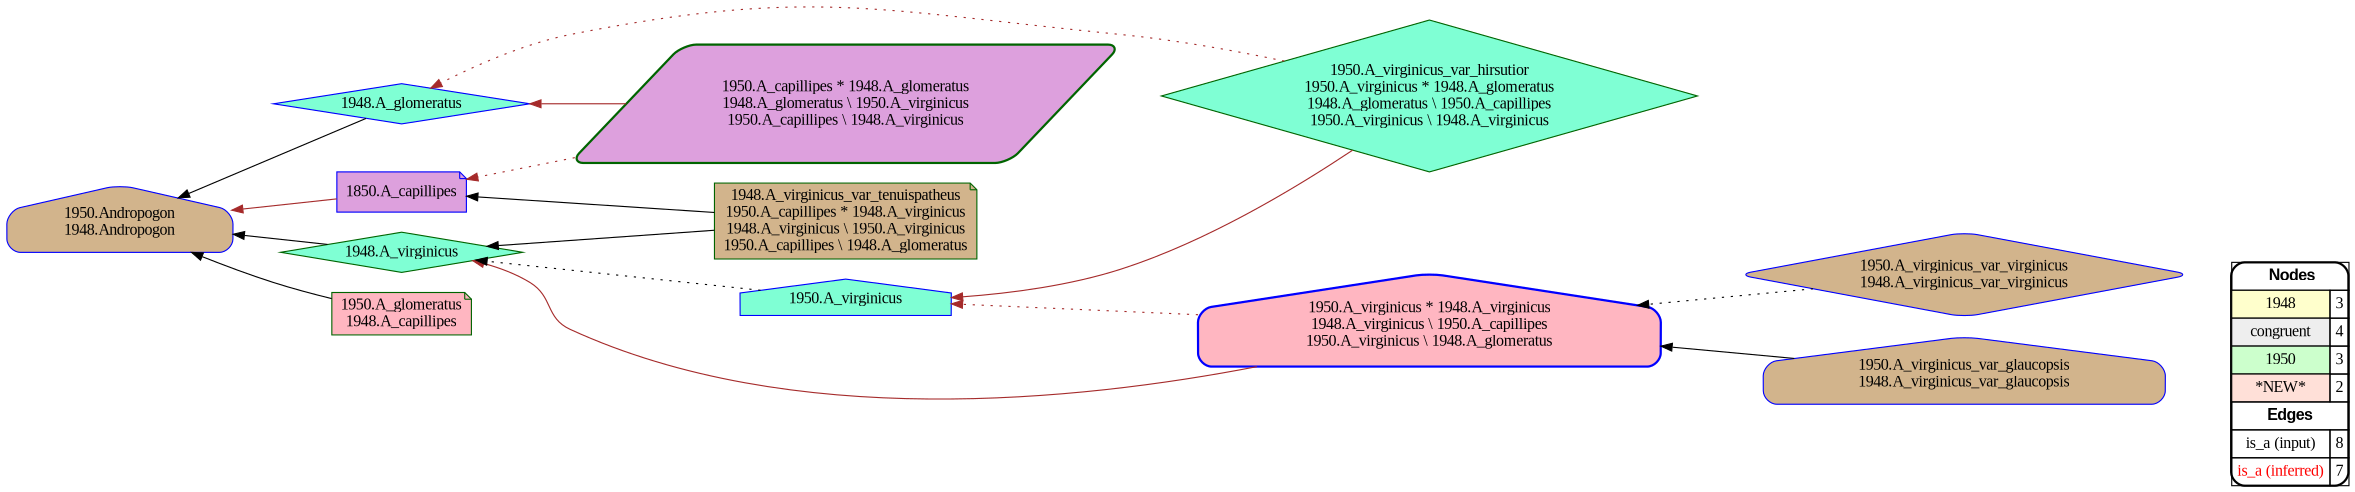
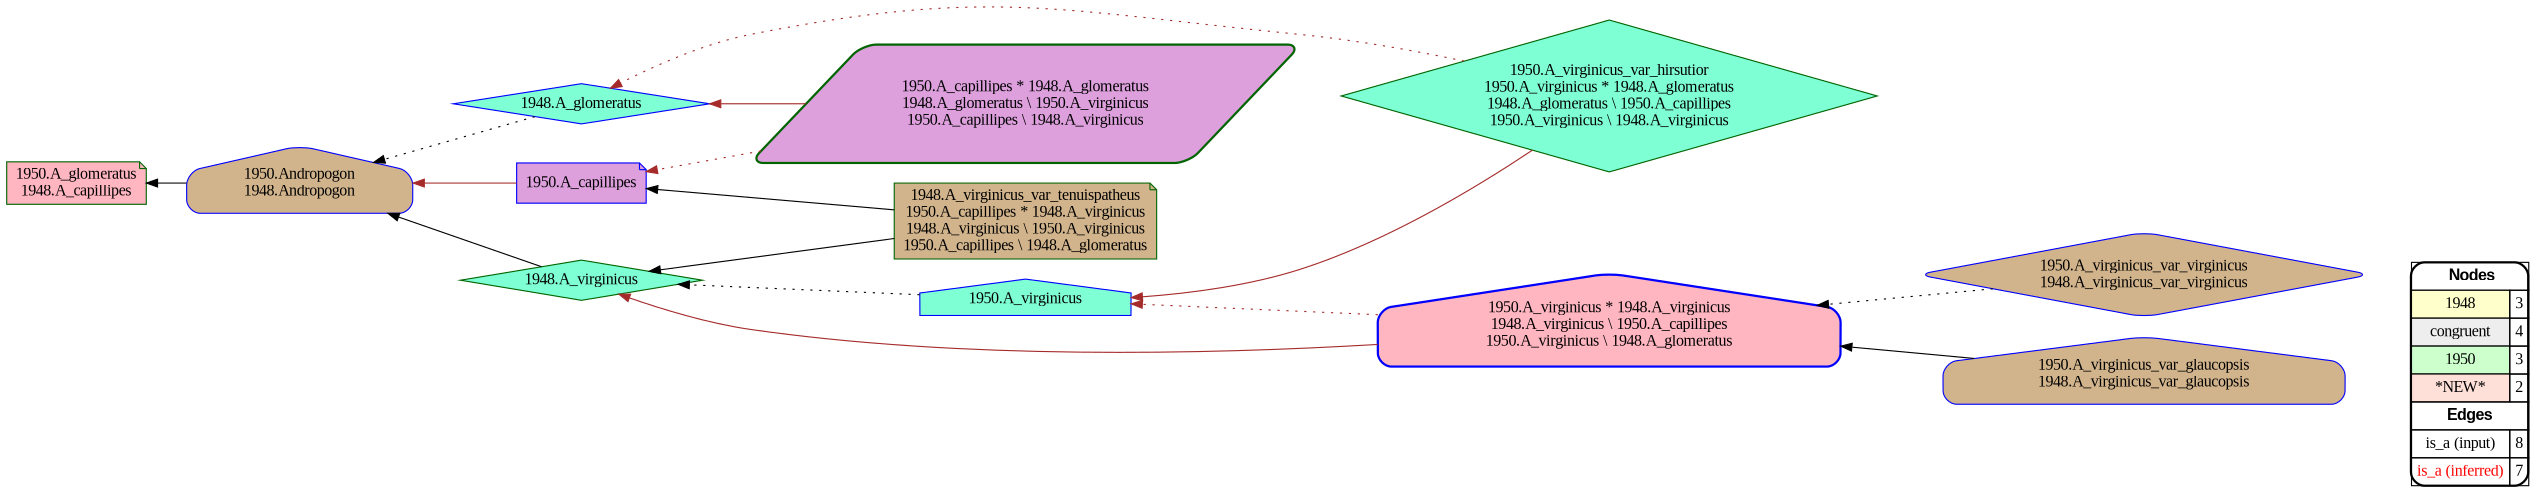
(277, 156) -> (460, 138)
(402, 192) -> (581, 183)
(266, 280) -> (172, 183)
